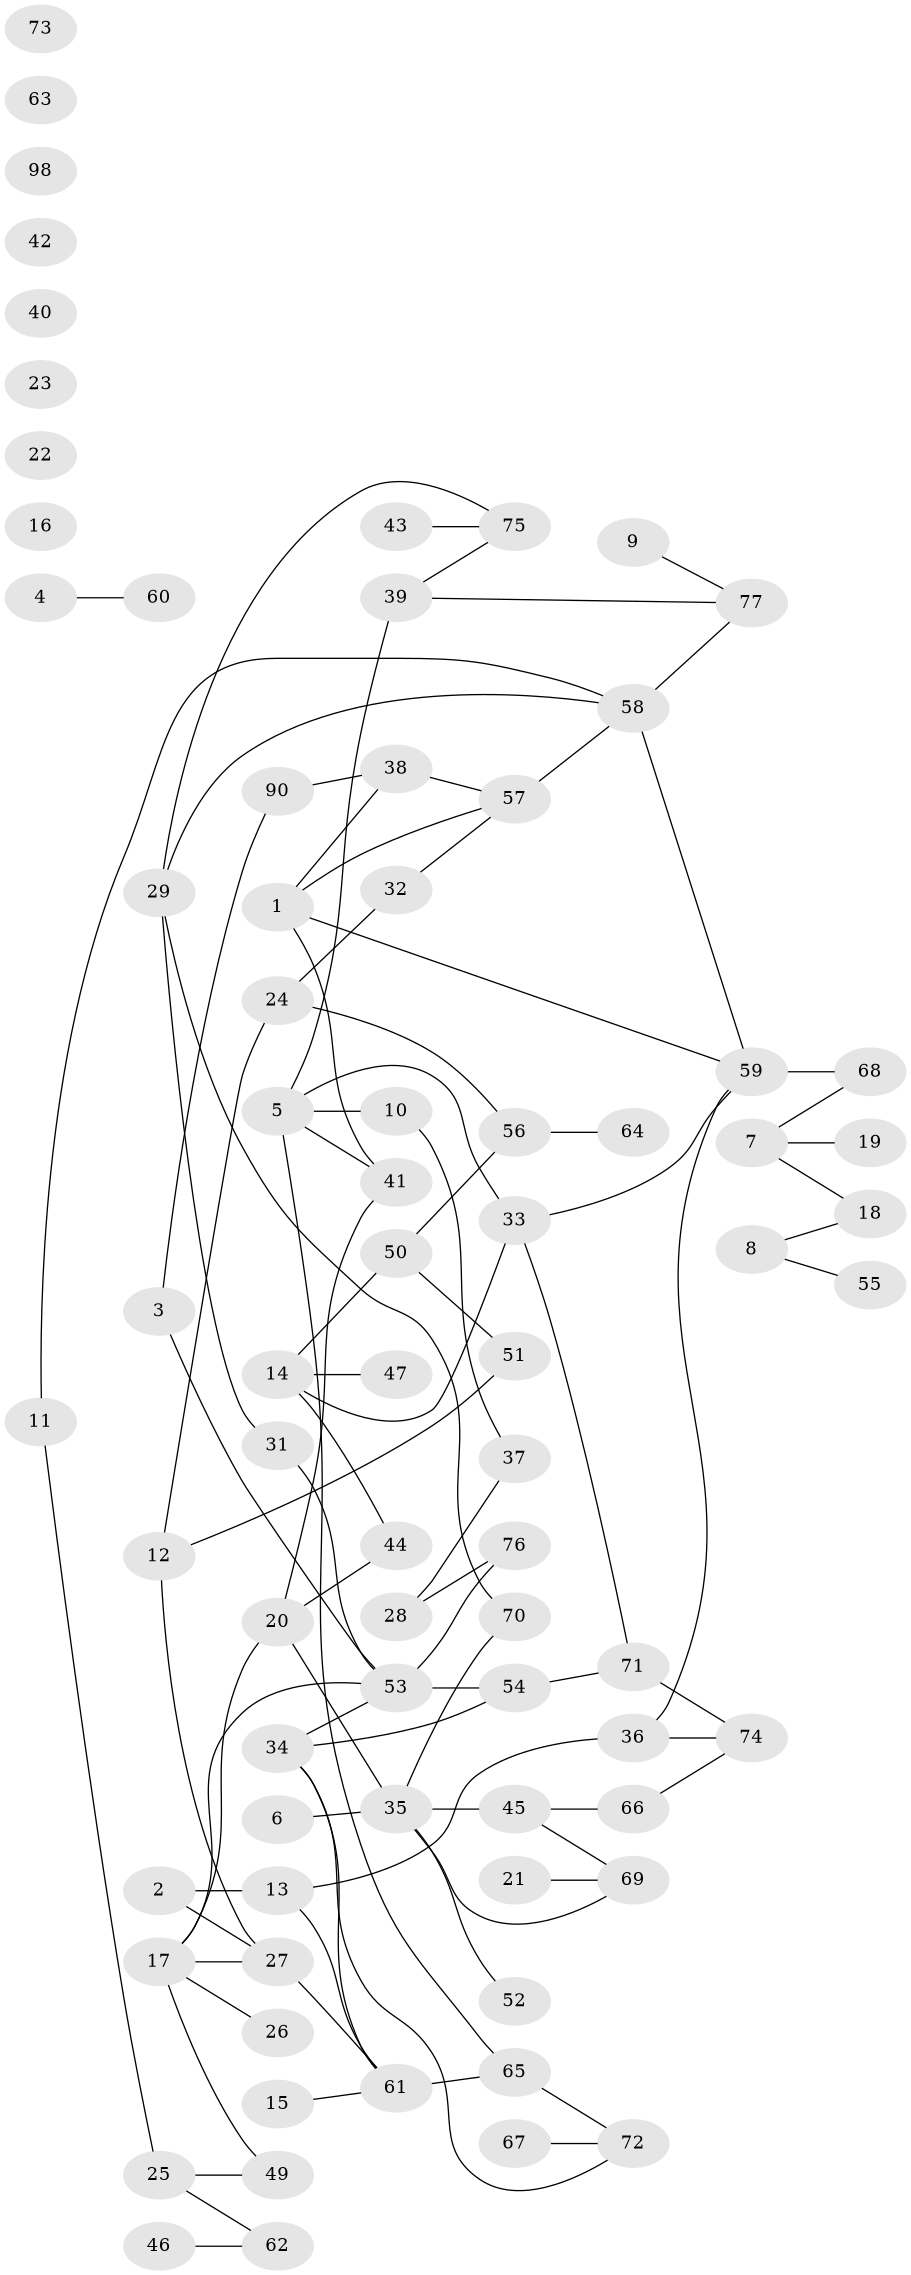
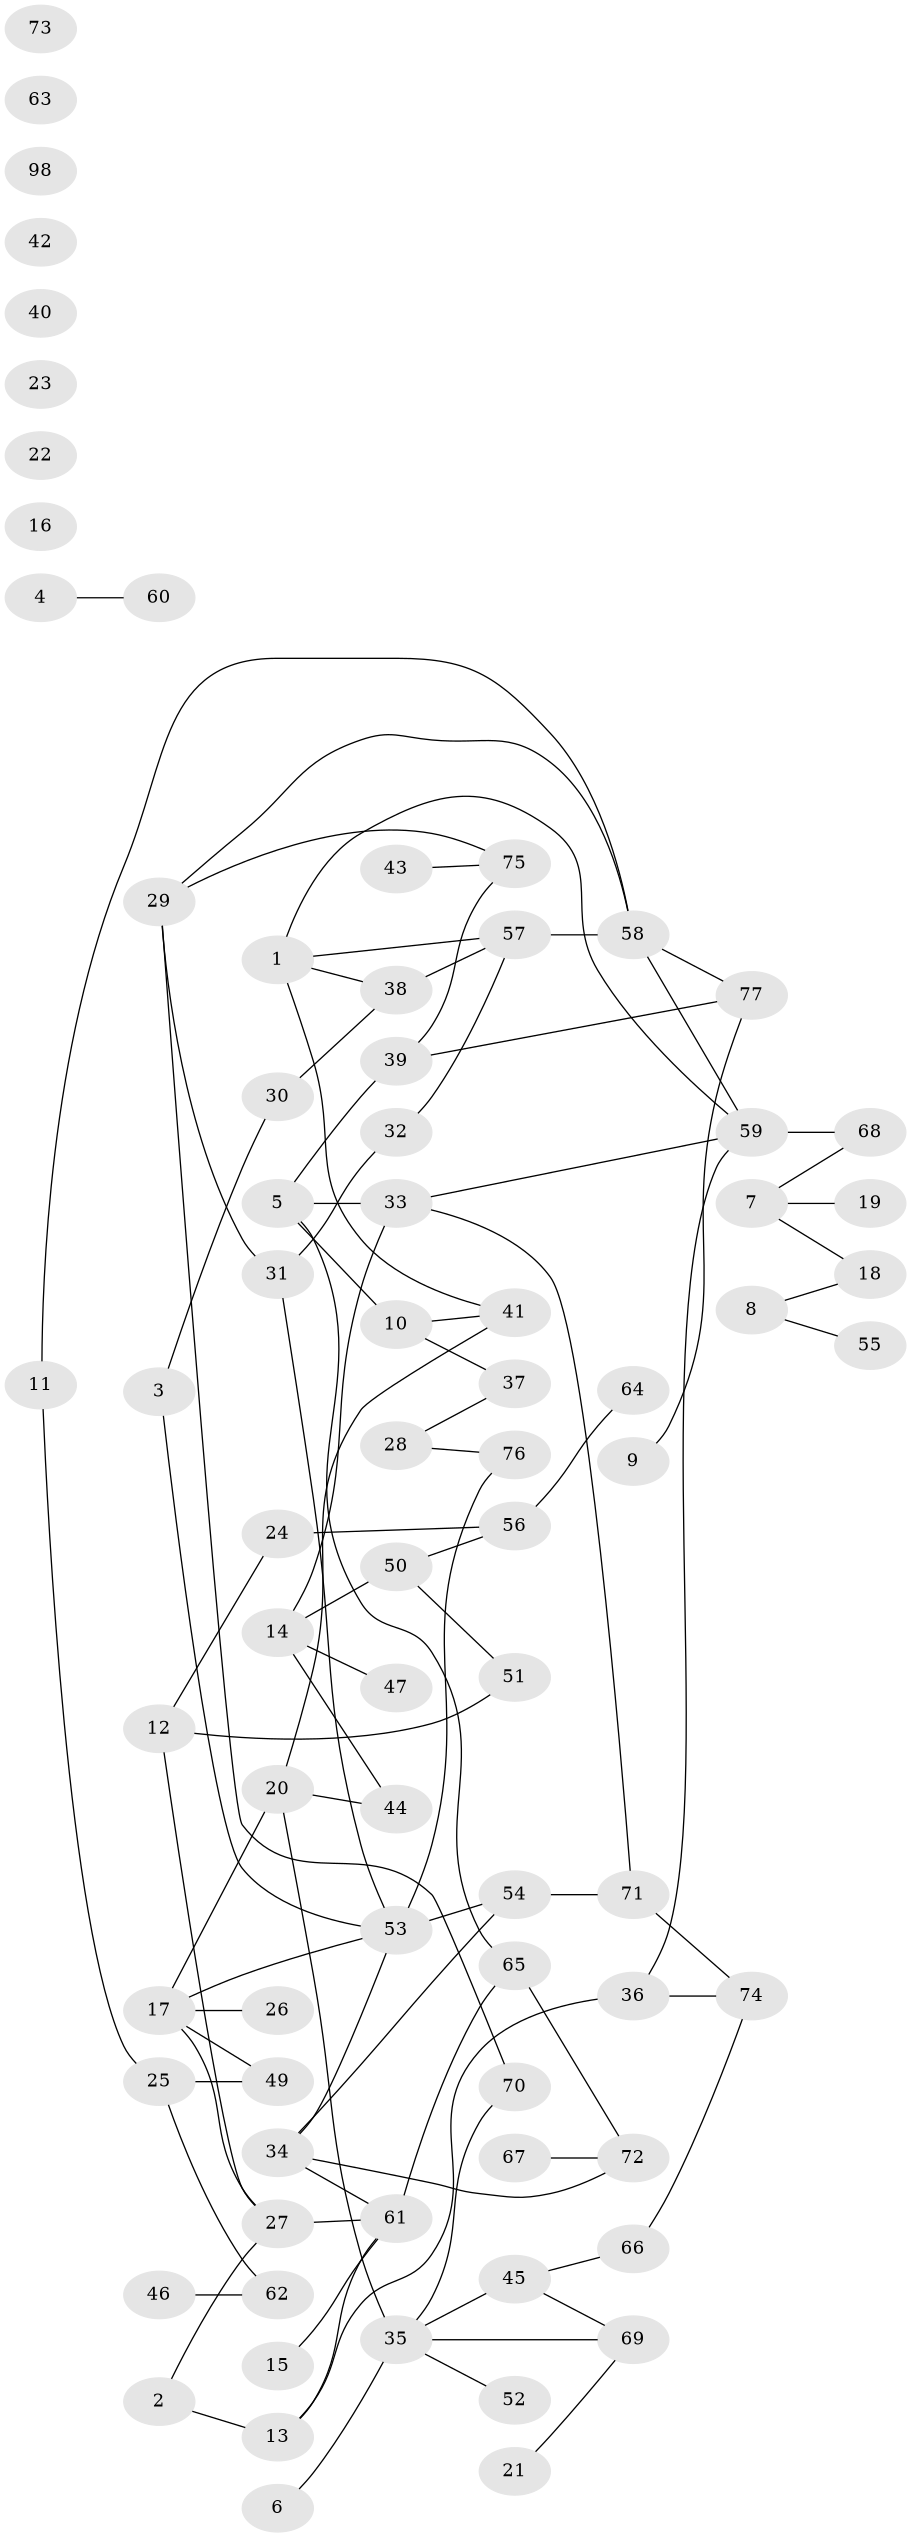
(278, 791) -> (278, 1097)
(324, 958) -> (332, 1212)
(337, 1147) -> (456, 1319)
